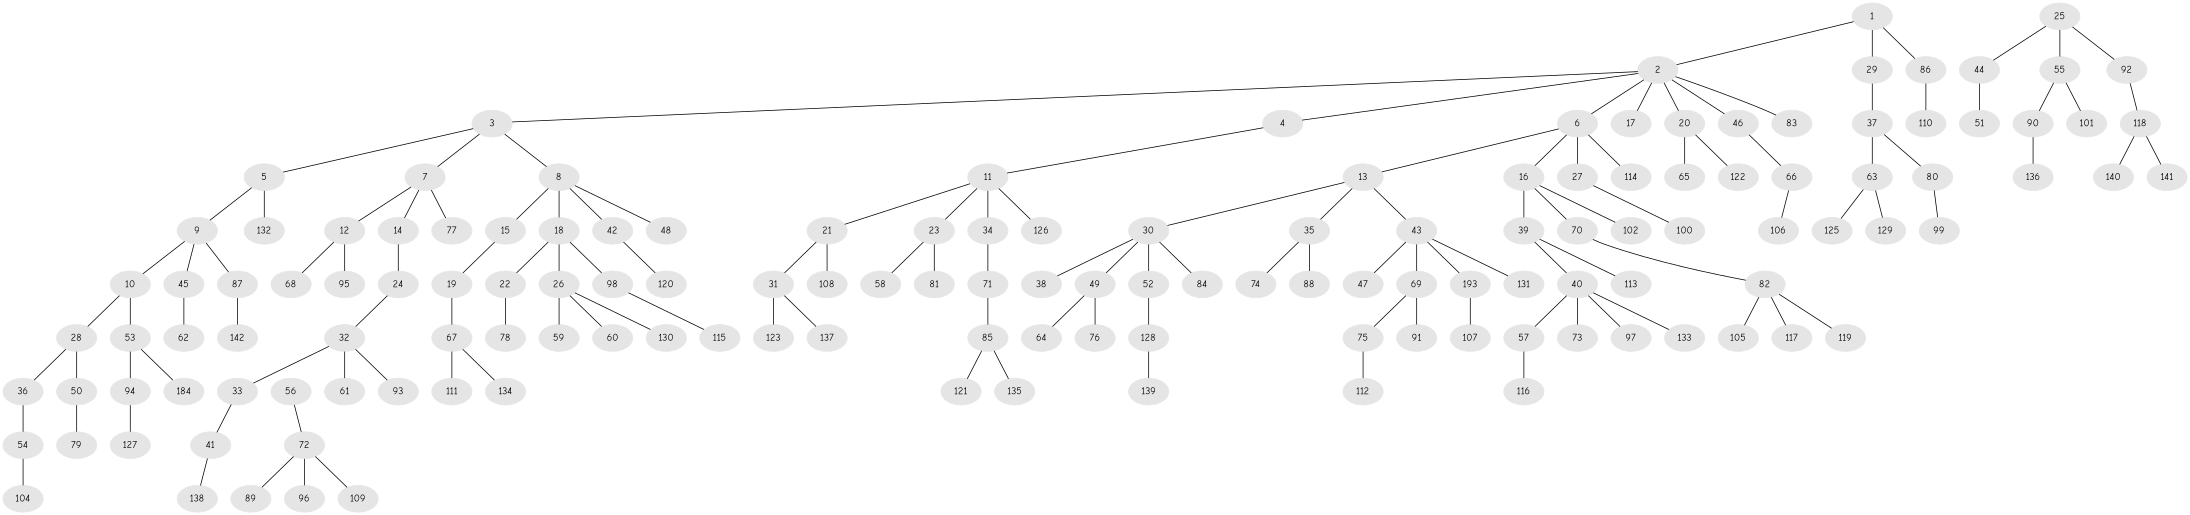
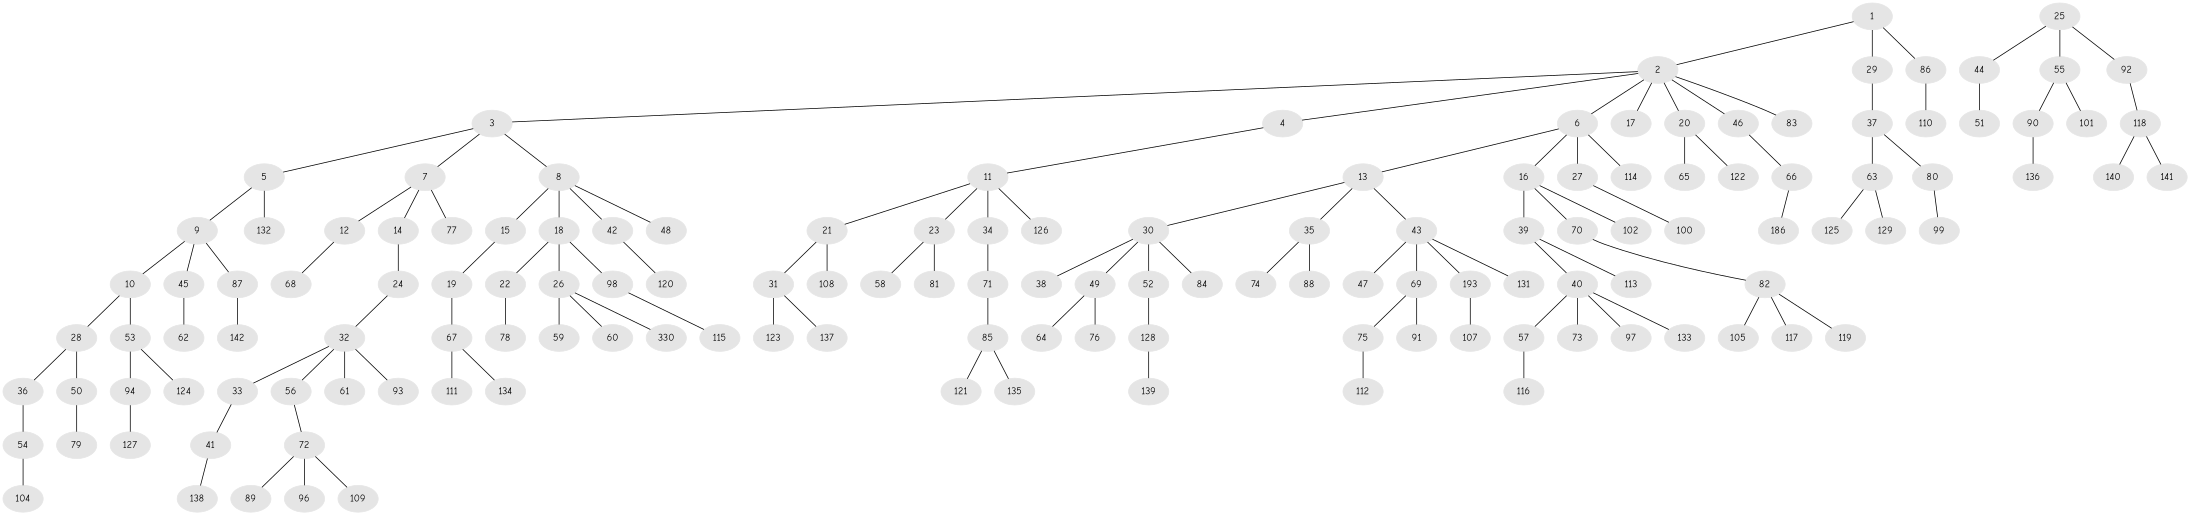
(1778, 231) -> (1778, 231)
(345, 284) -> none
(666, 338) -> (666, 338)
none -> (318, 365)
(184, 392) -> (184, 392)
